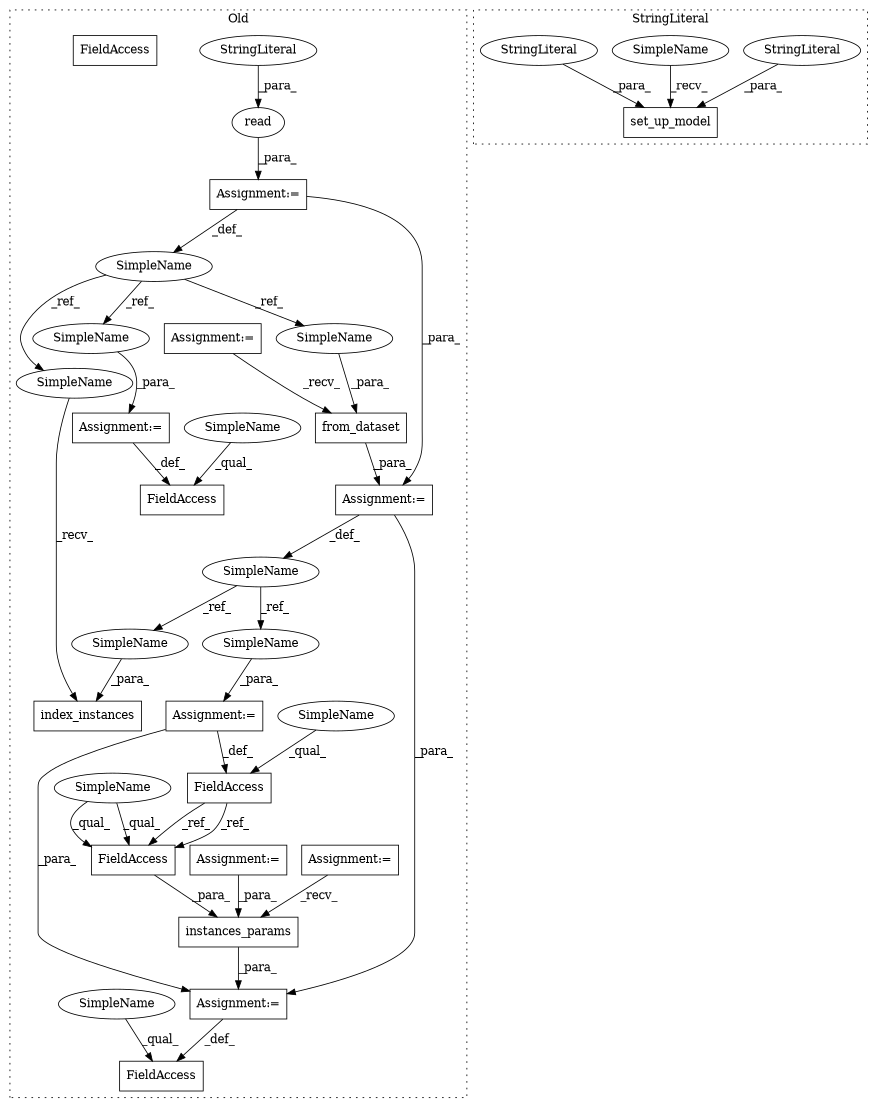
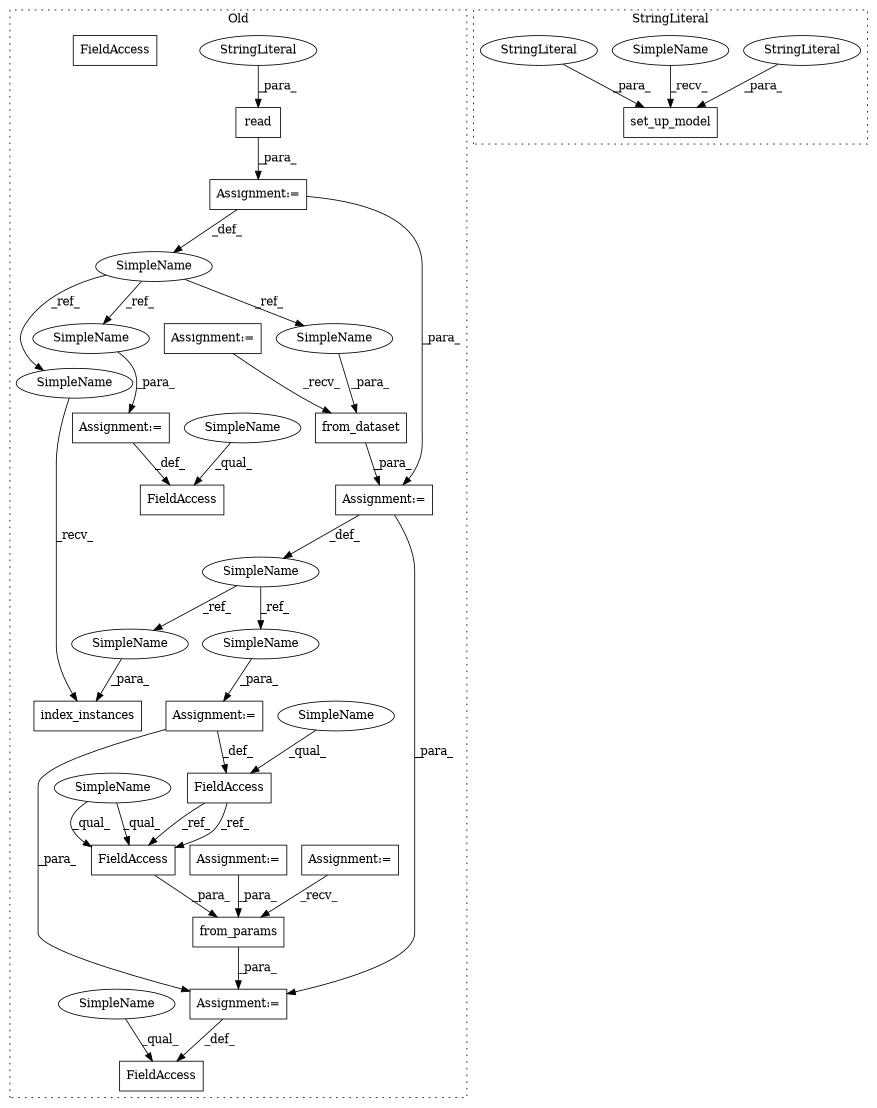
(258, 123) -> (258, 123)
(238, 932) -> (238, 932)
